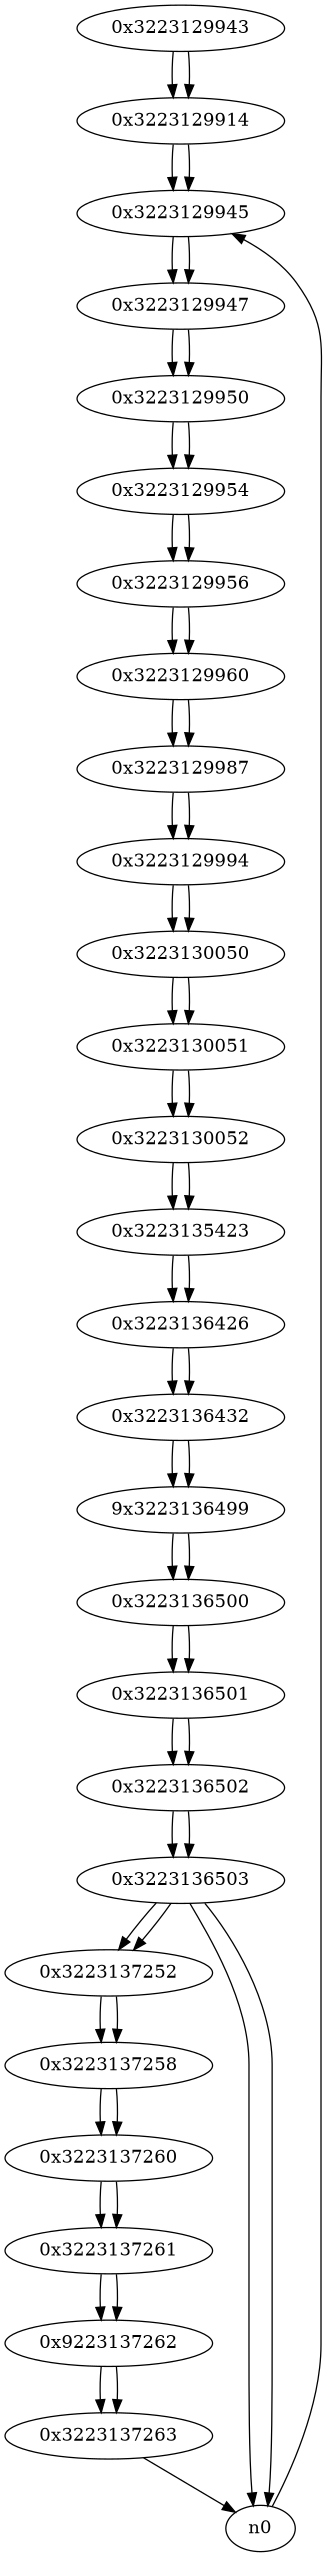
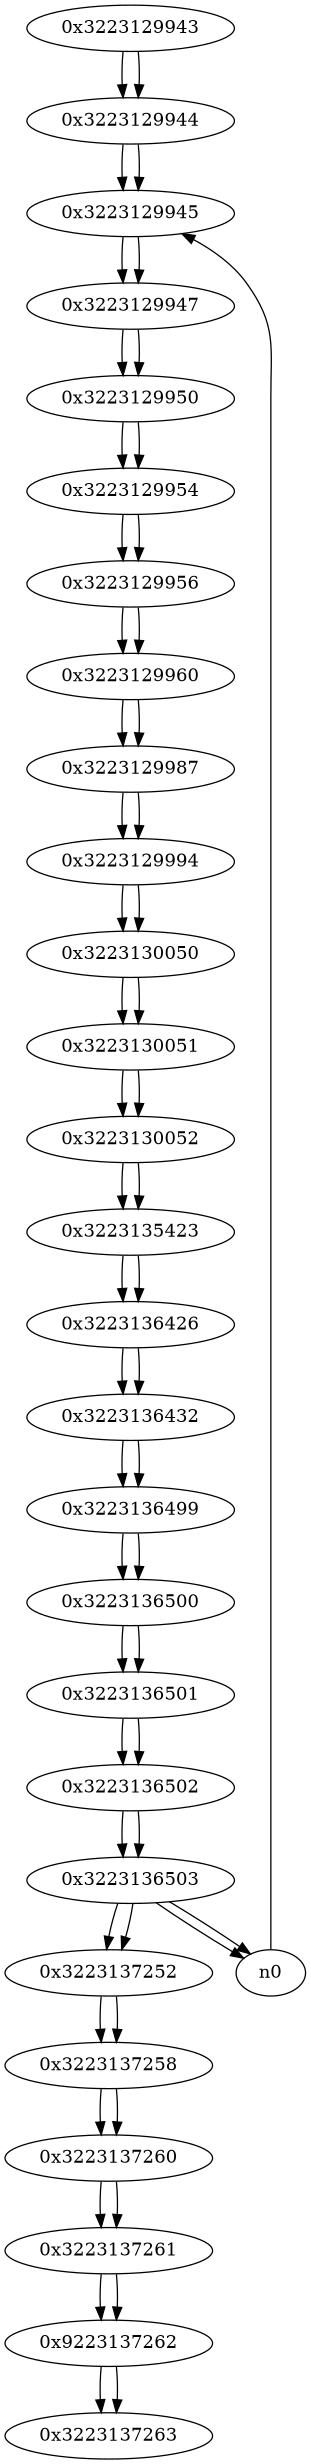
(181, 121) -> (131, 121)
(181, 1510) -> (131, 1510)
(184, 2482) -> none
